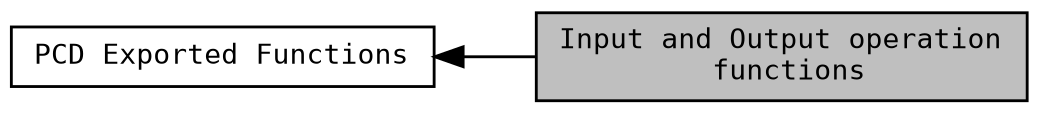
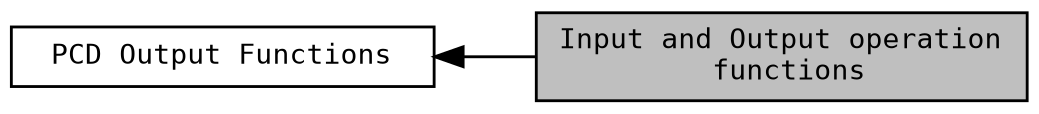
(223, 57) -> (223, 57)
